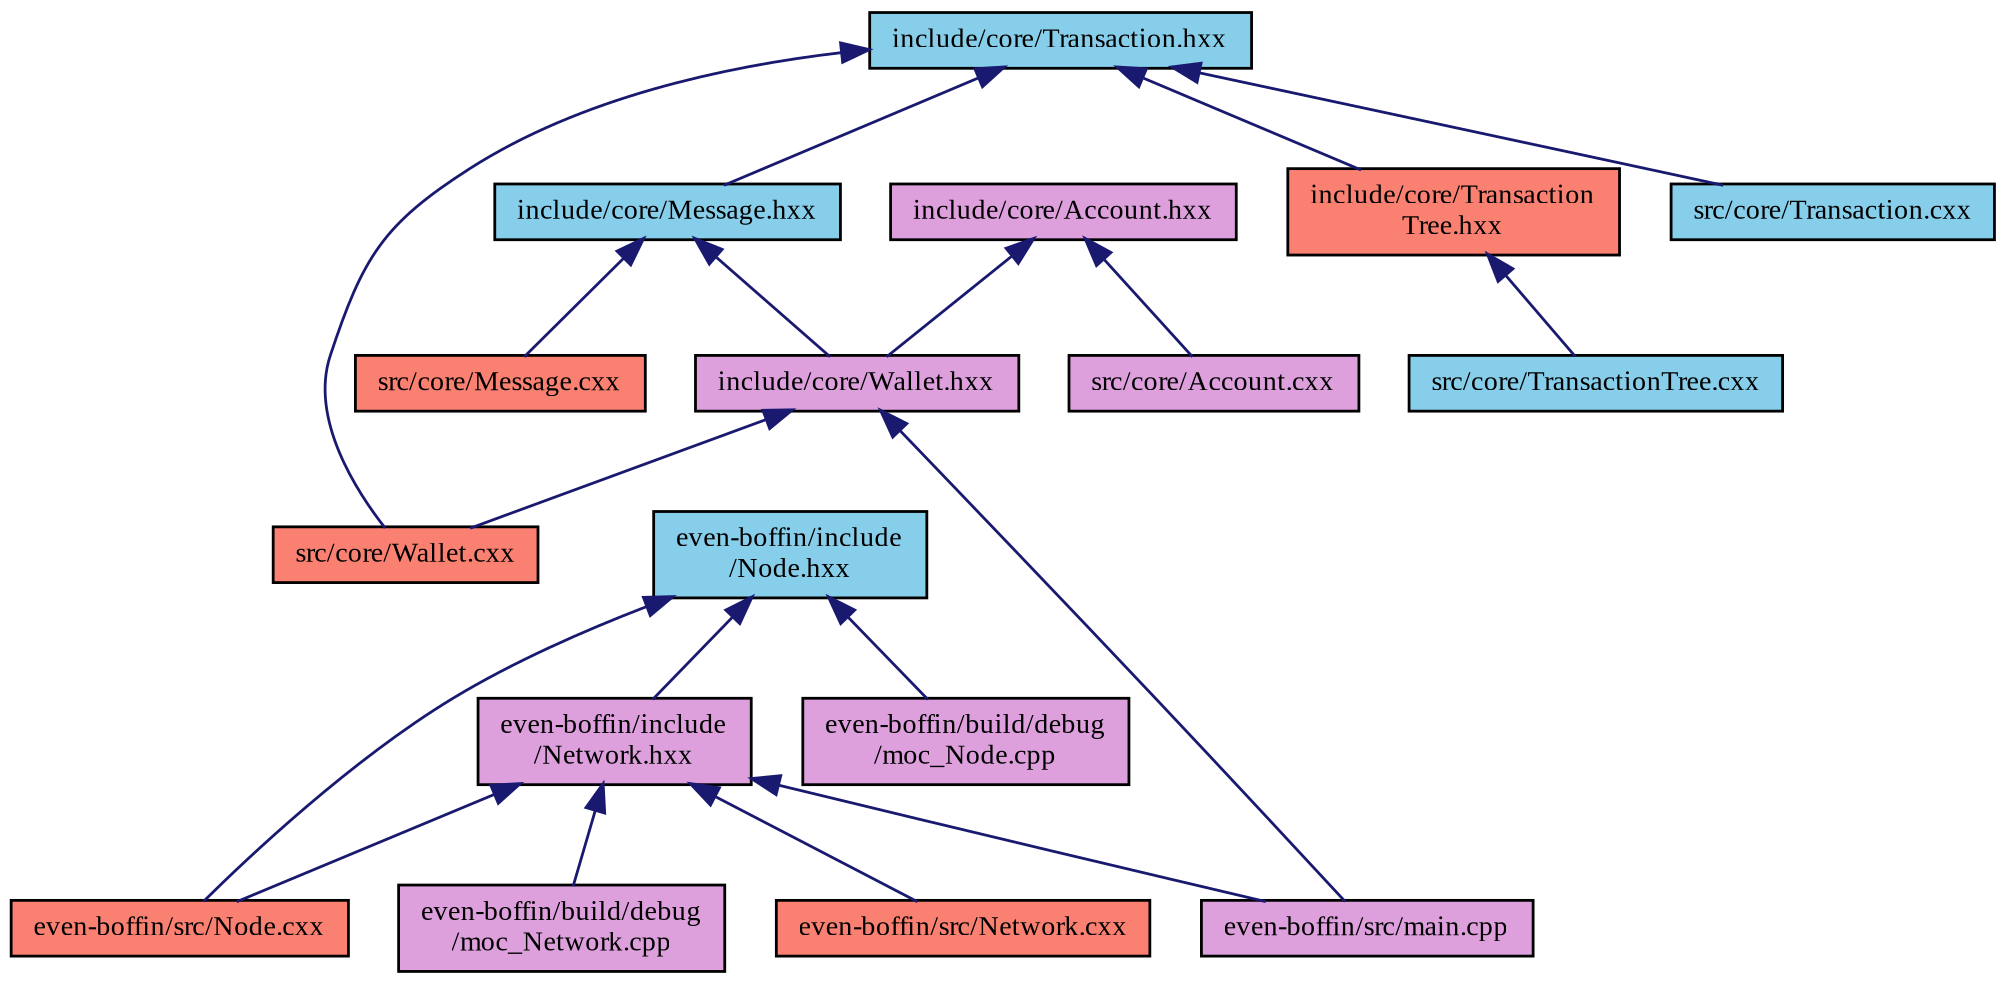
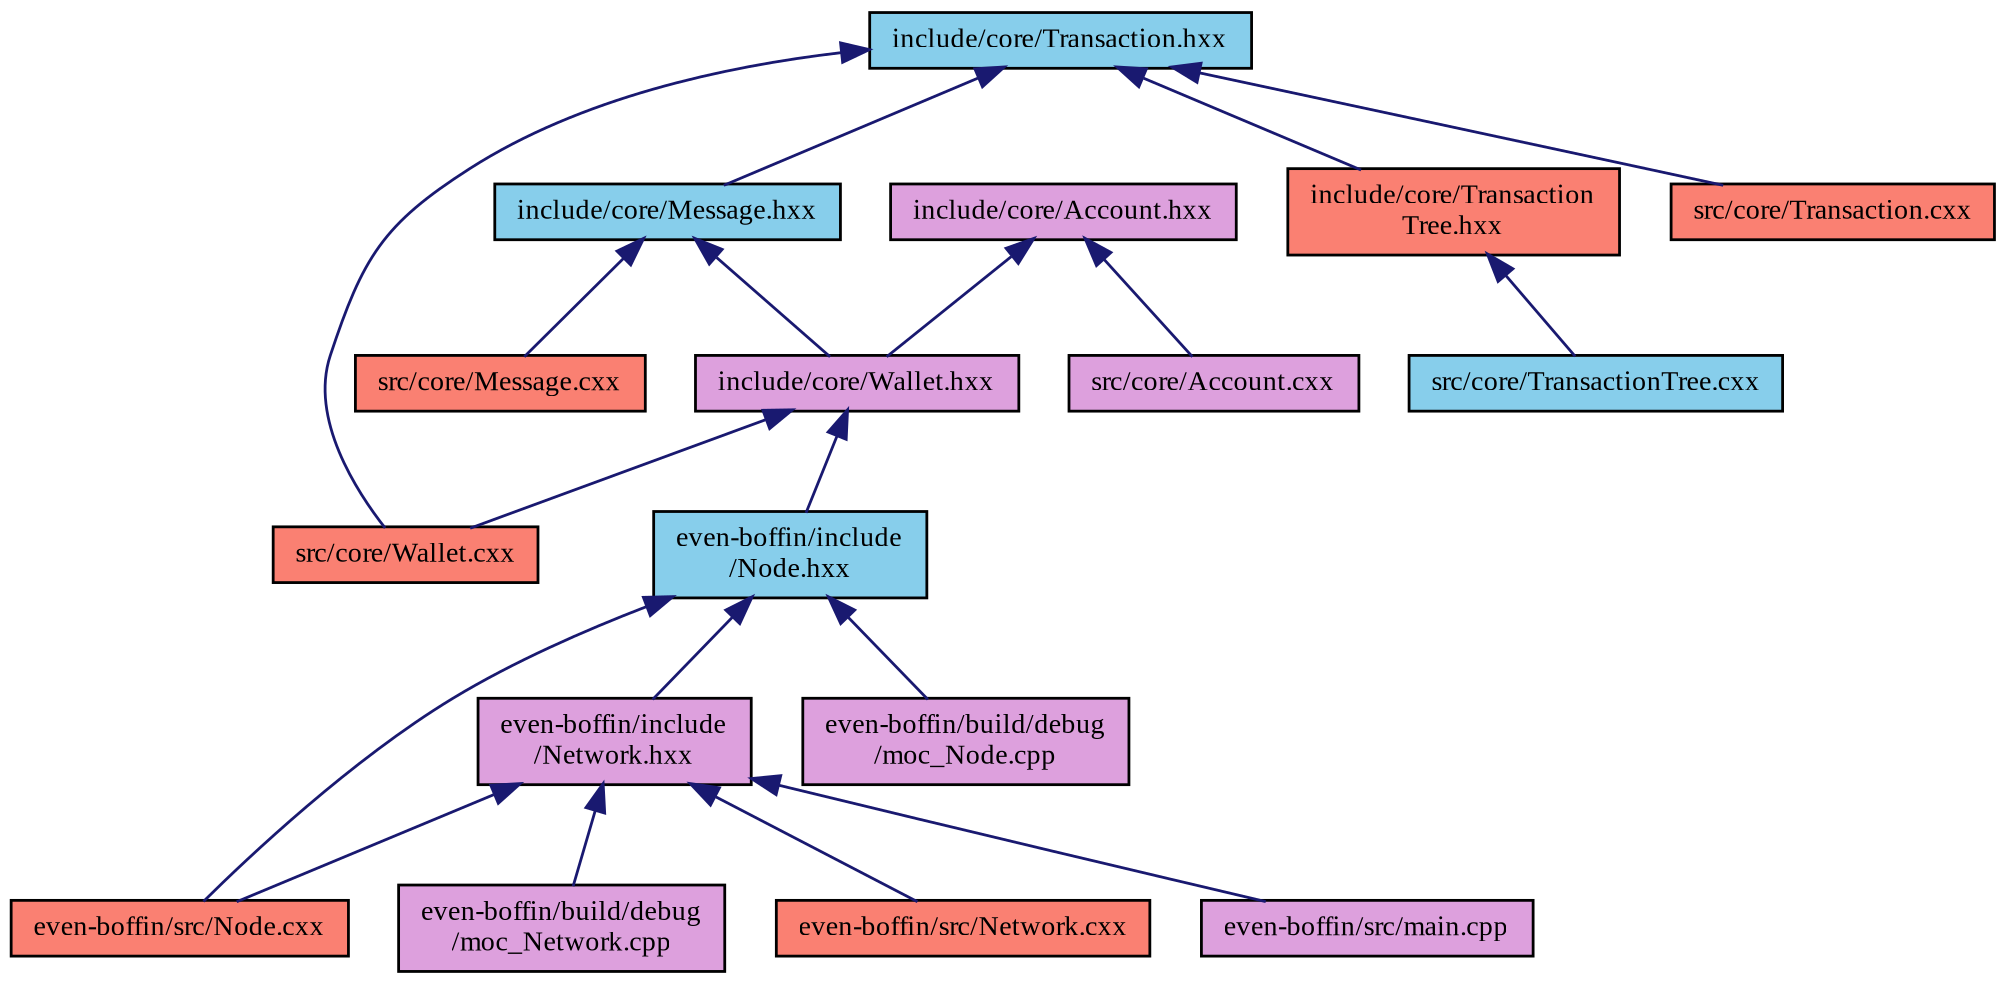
(1833, 212) -> (1833, 212)
(1124, 665) -> (822, 474)
